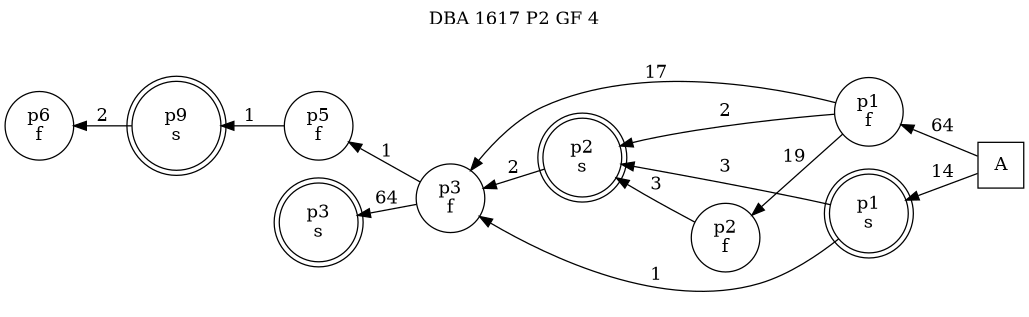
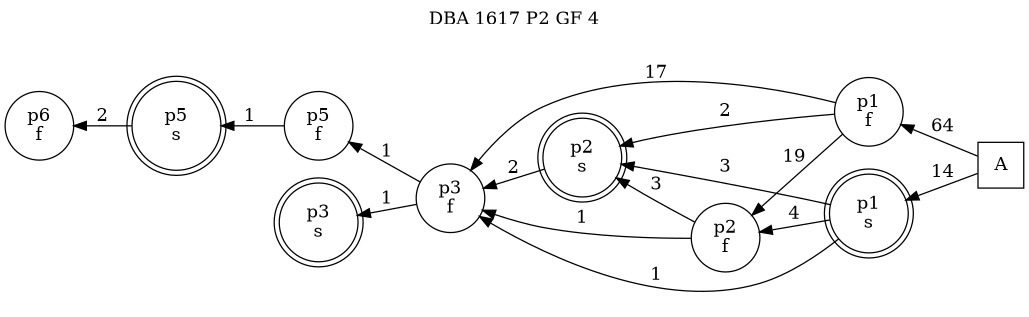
(176, 126) -> (176, 126)
(387, 199) -> (387, 199)
none -> (801, 225)
none -> (592, 234)
